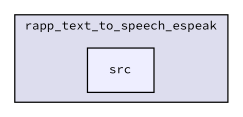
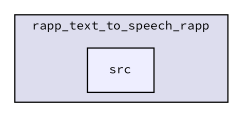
(121, 26) -> (121, 26)
